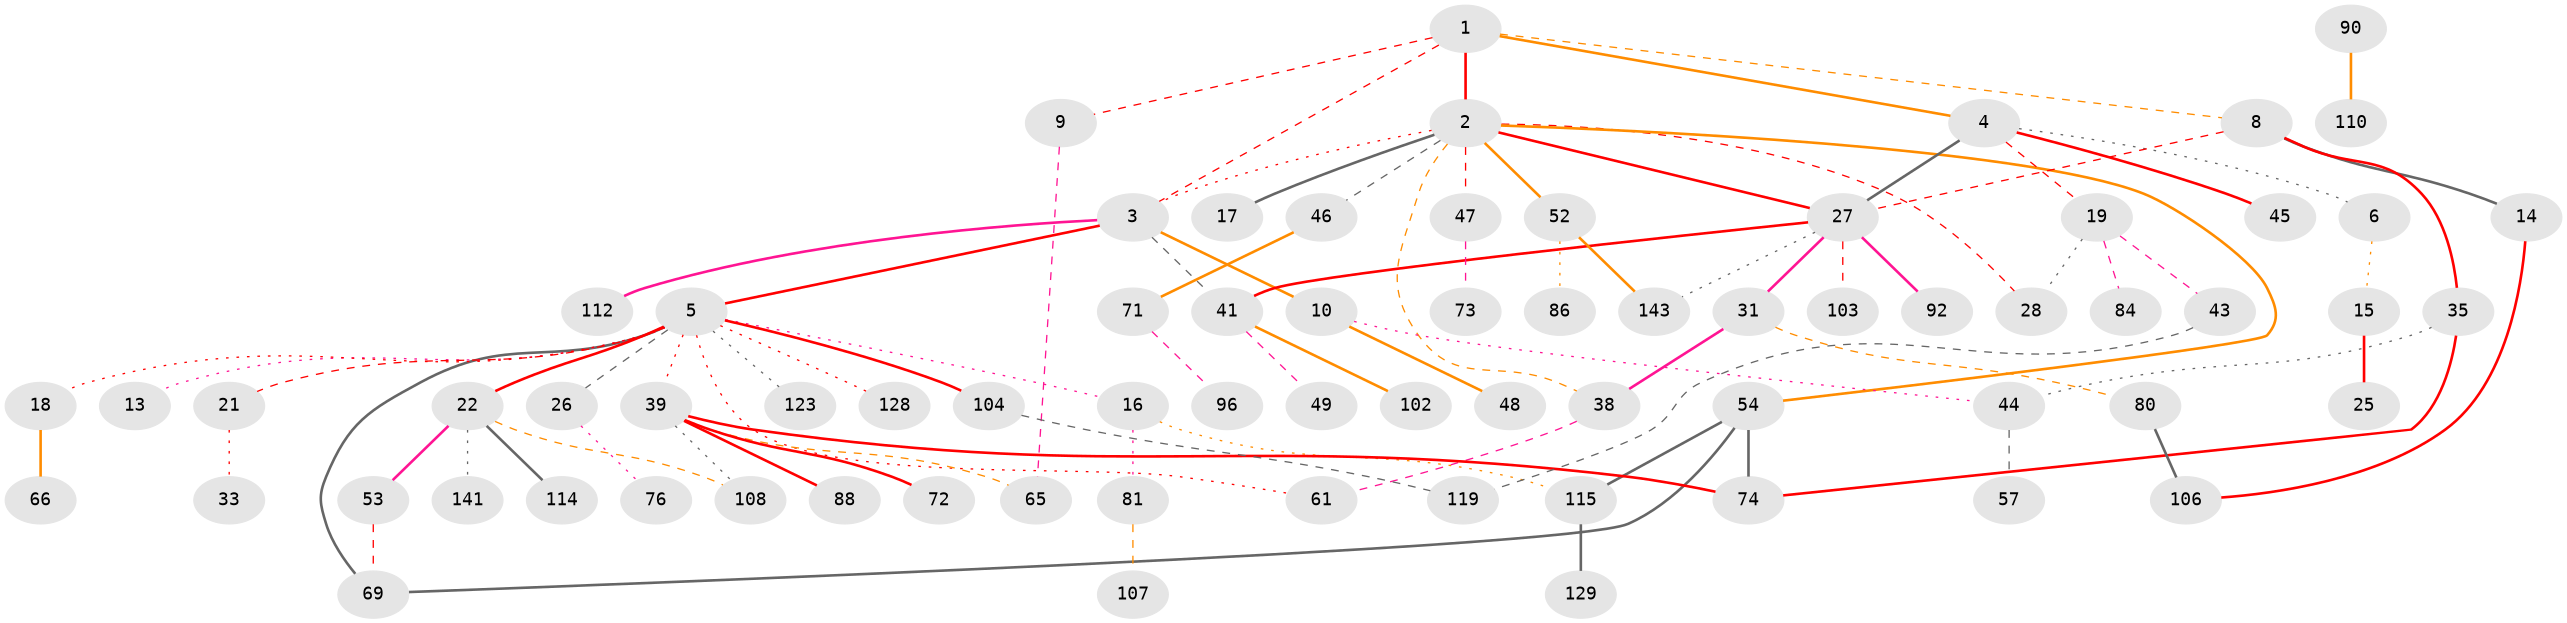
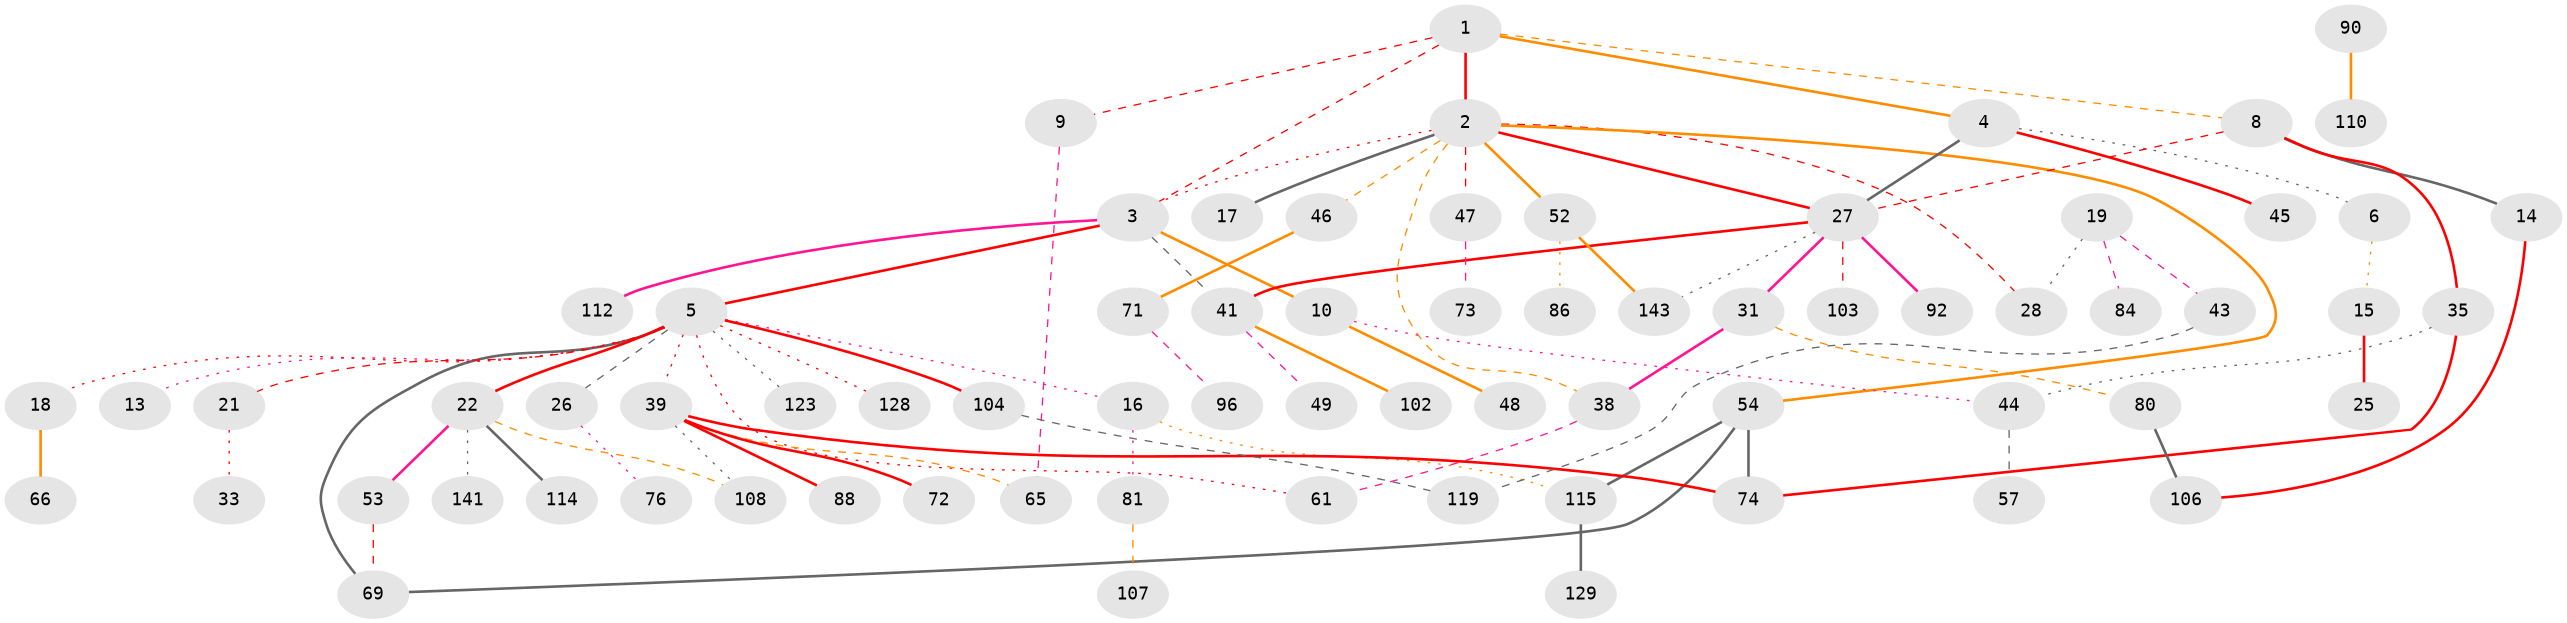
(1393, 170) -> (1393, 170)
(2053, 180) -> none
